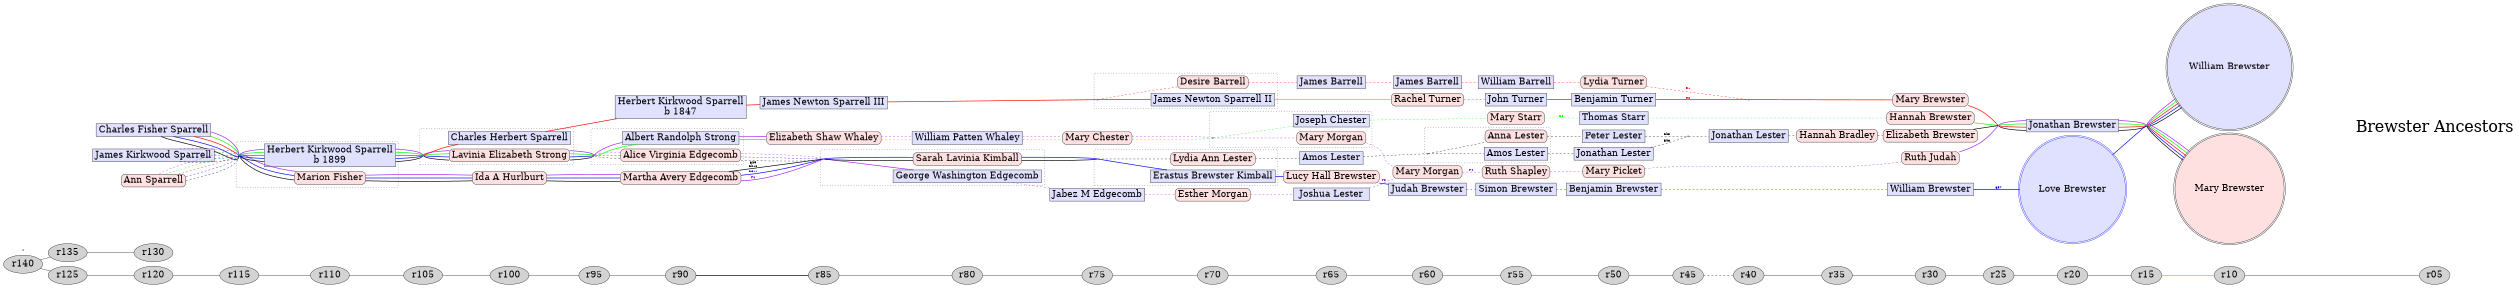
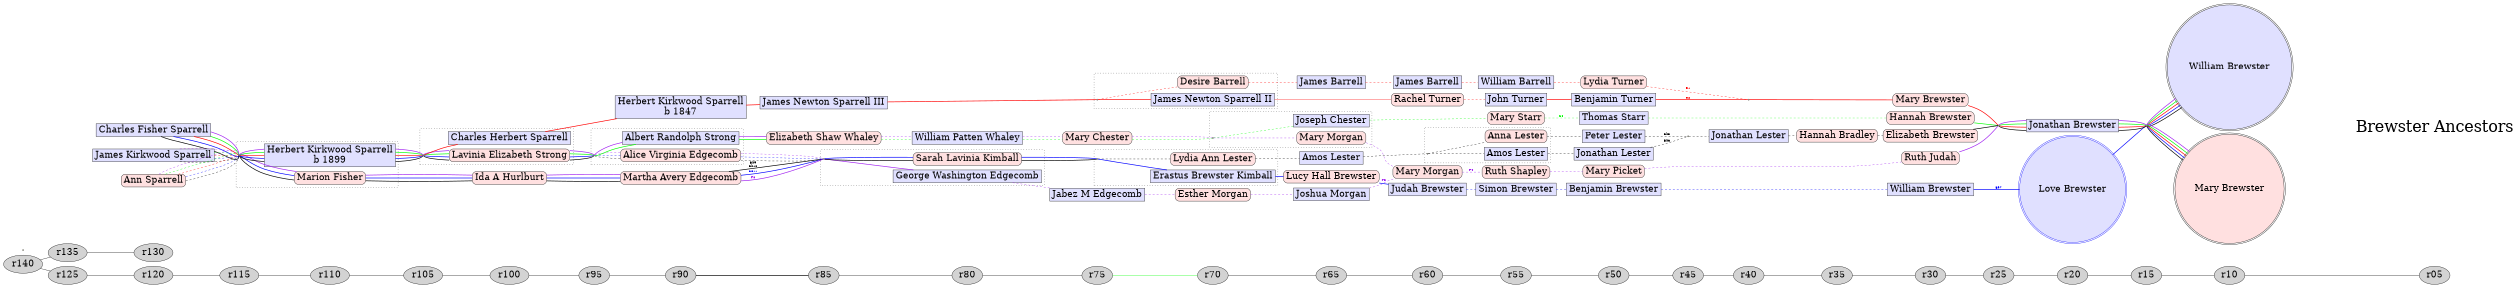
(1331, 194) -> (1331, 194)
(1155, 275) -> (1155, 275)
(1718, 275) -> (1718, 275)
(2188, 275) -> (2188, 275)
